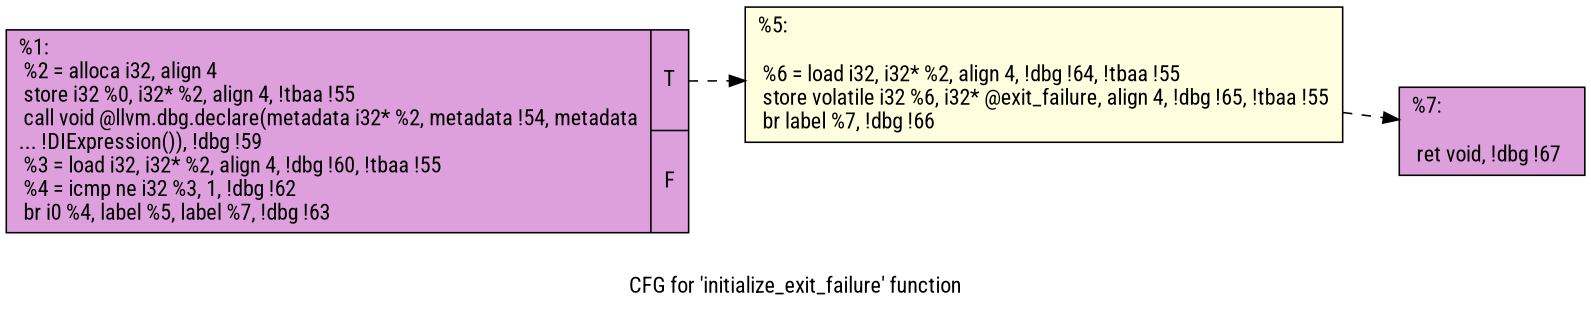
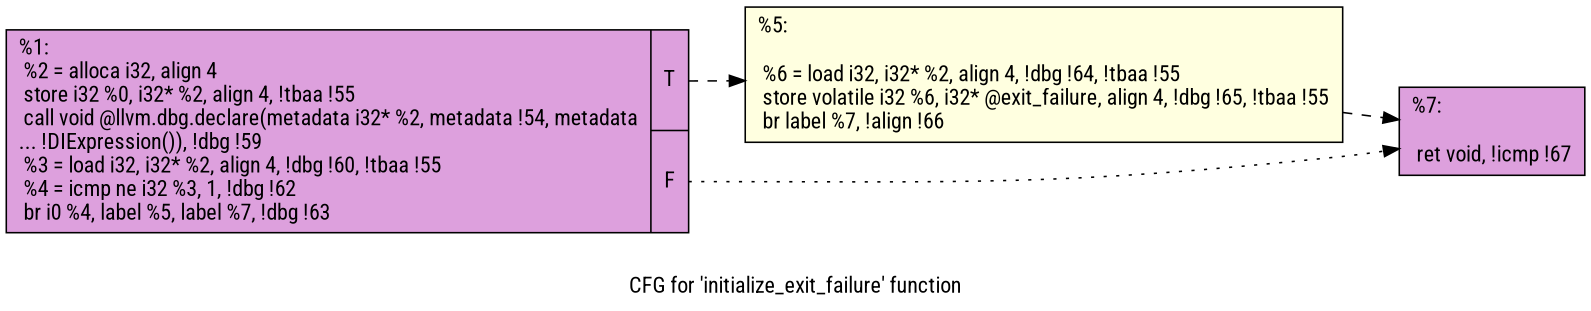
(847, 122) -> (851, 122)
(1487, 155) -> (1492, 155)
none -> (1037, 179)
